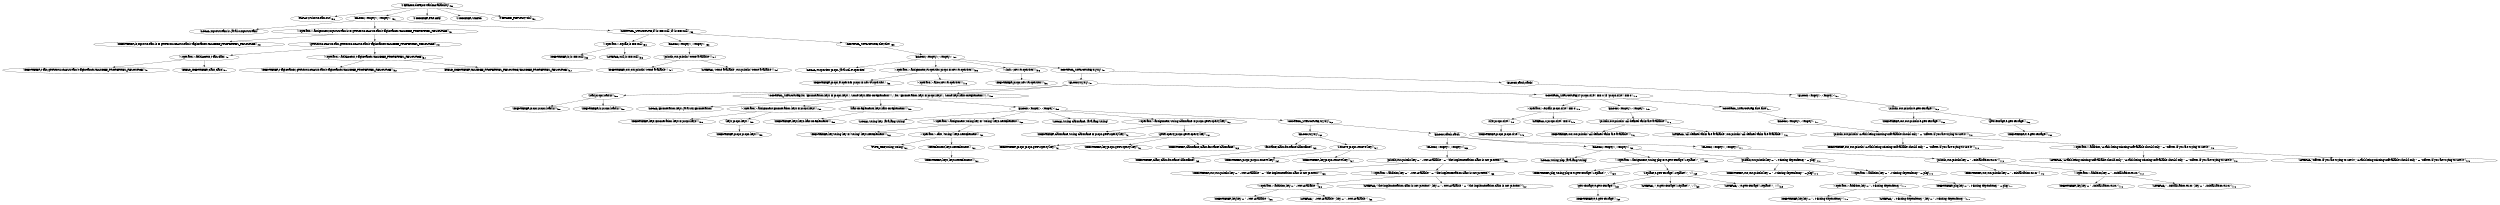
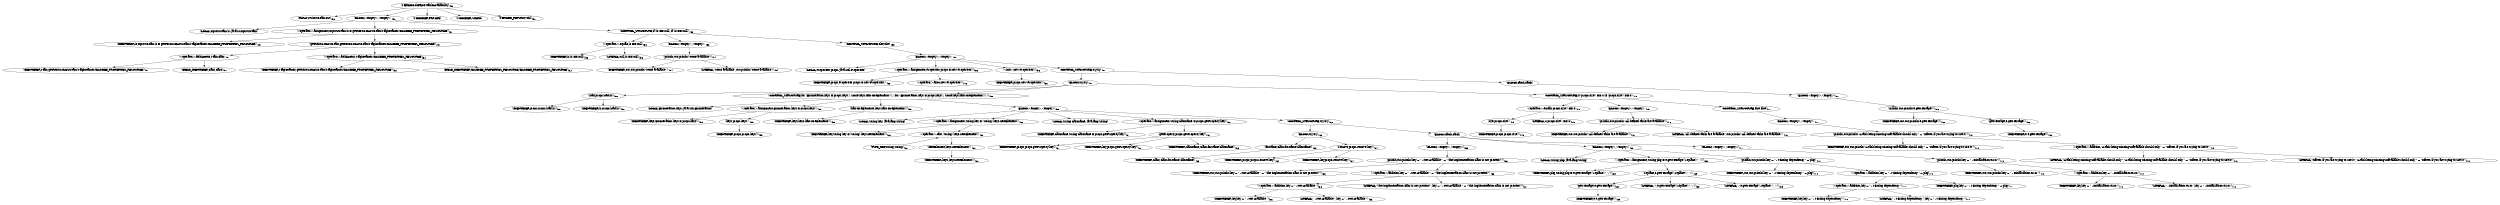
(920, 141) -> (920, 142)
